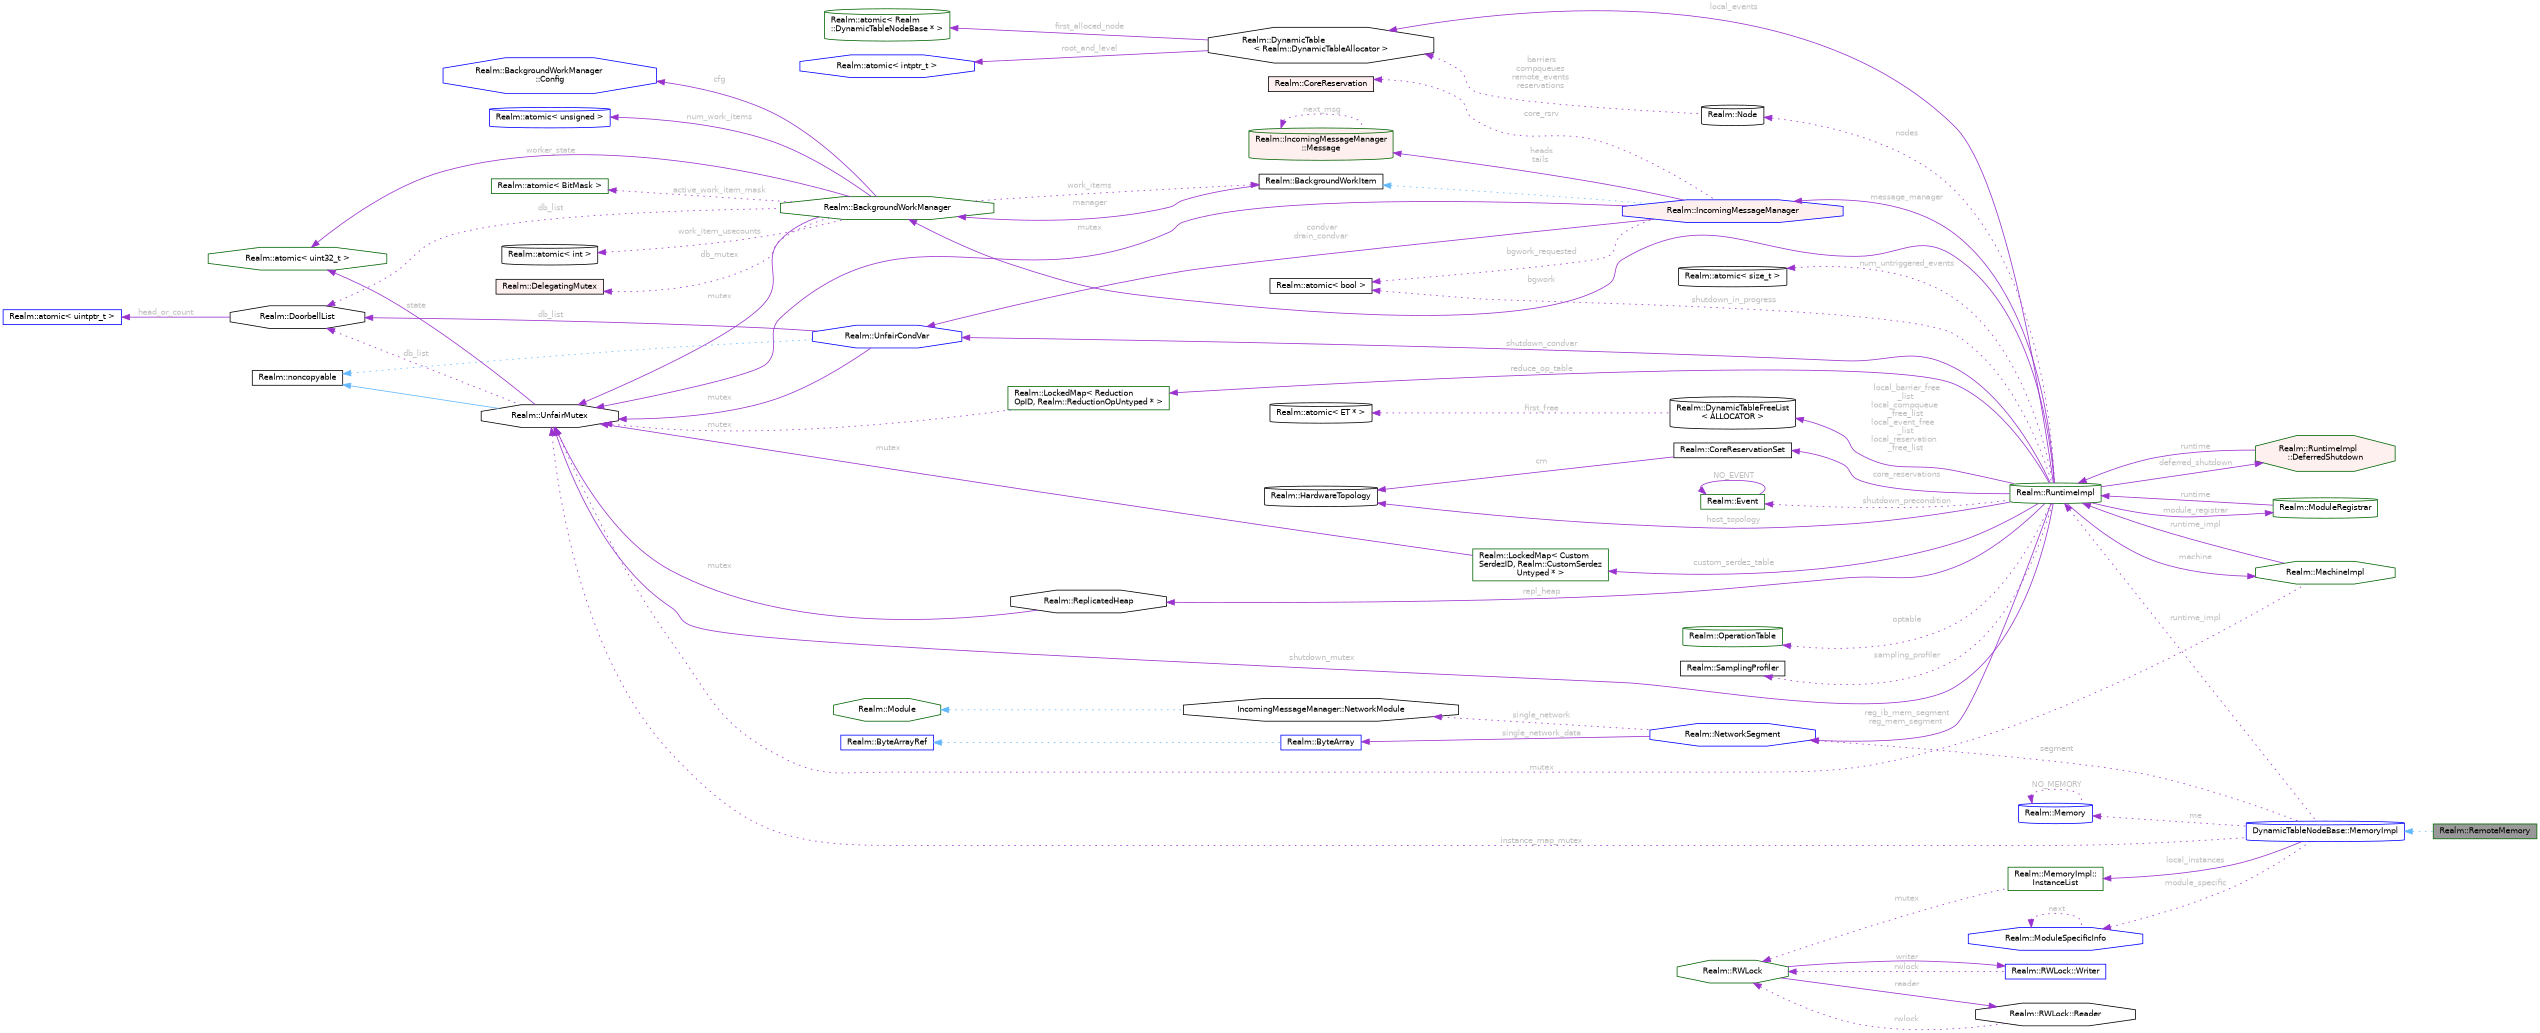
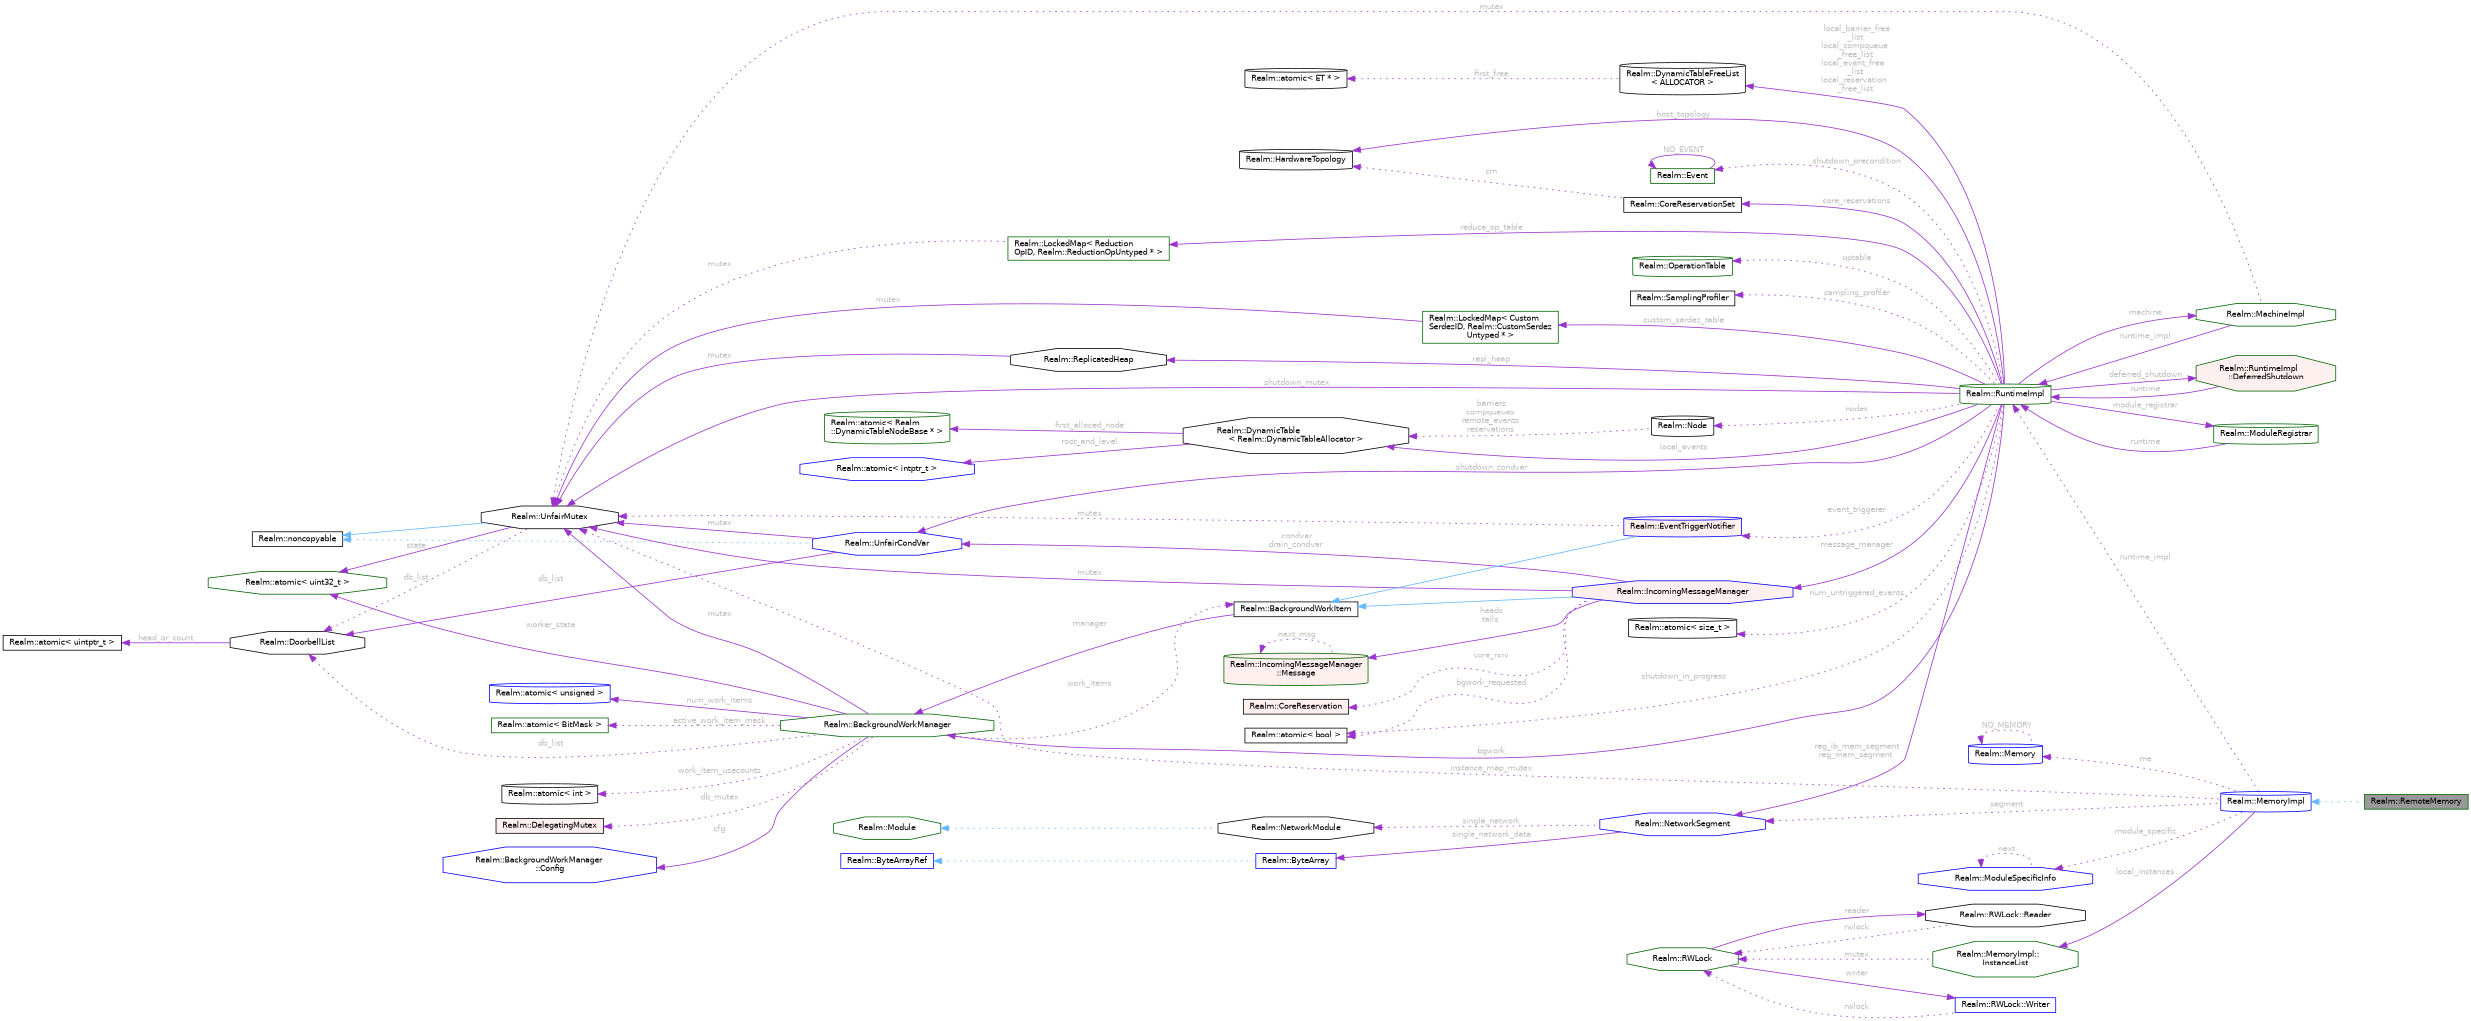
(1520, 194) -> (1470, 602)
(62, 317) -> (62, 643)
(1530, 473) -> (1492, 183)
none -> (1683, 527)
(1321, 710) -> (1296, 828)
(2325, 831) -> (2266, 802)
(2056, 879) -> (2005, 959)
